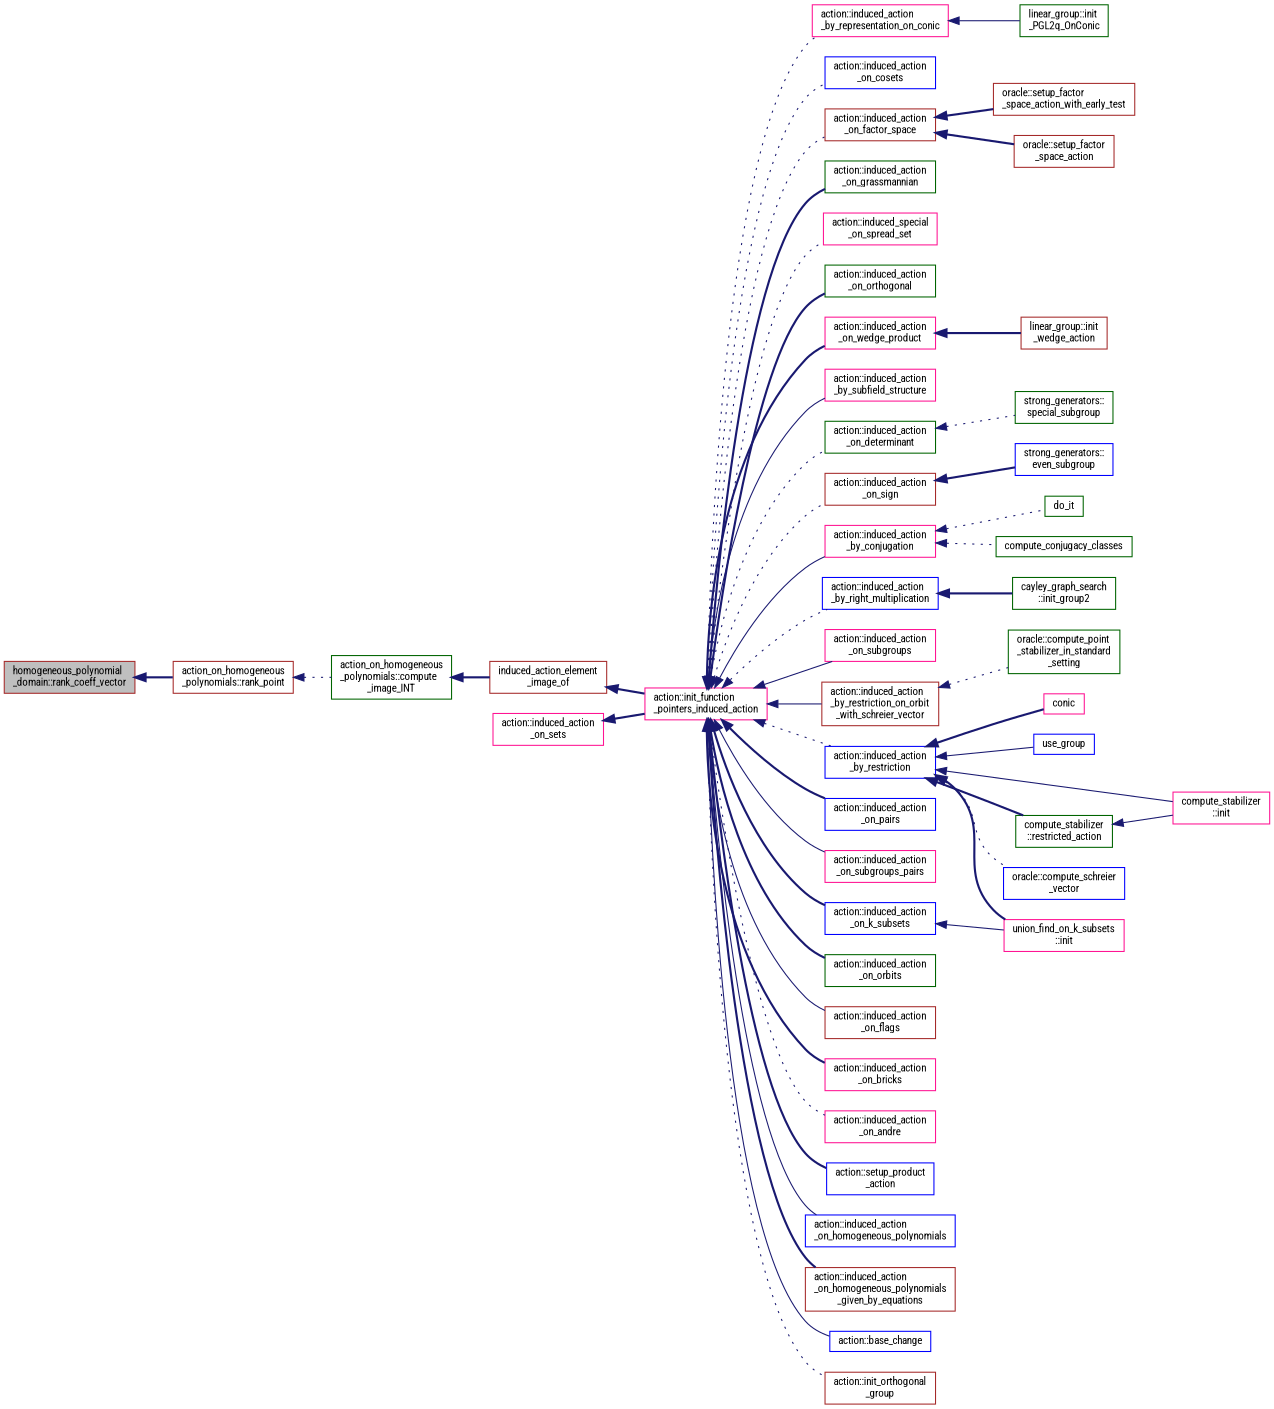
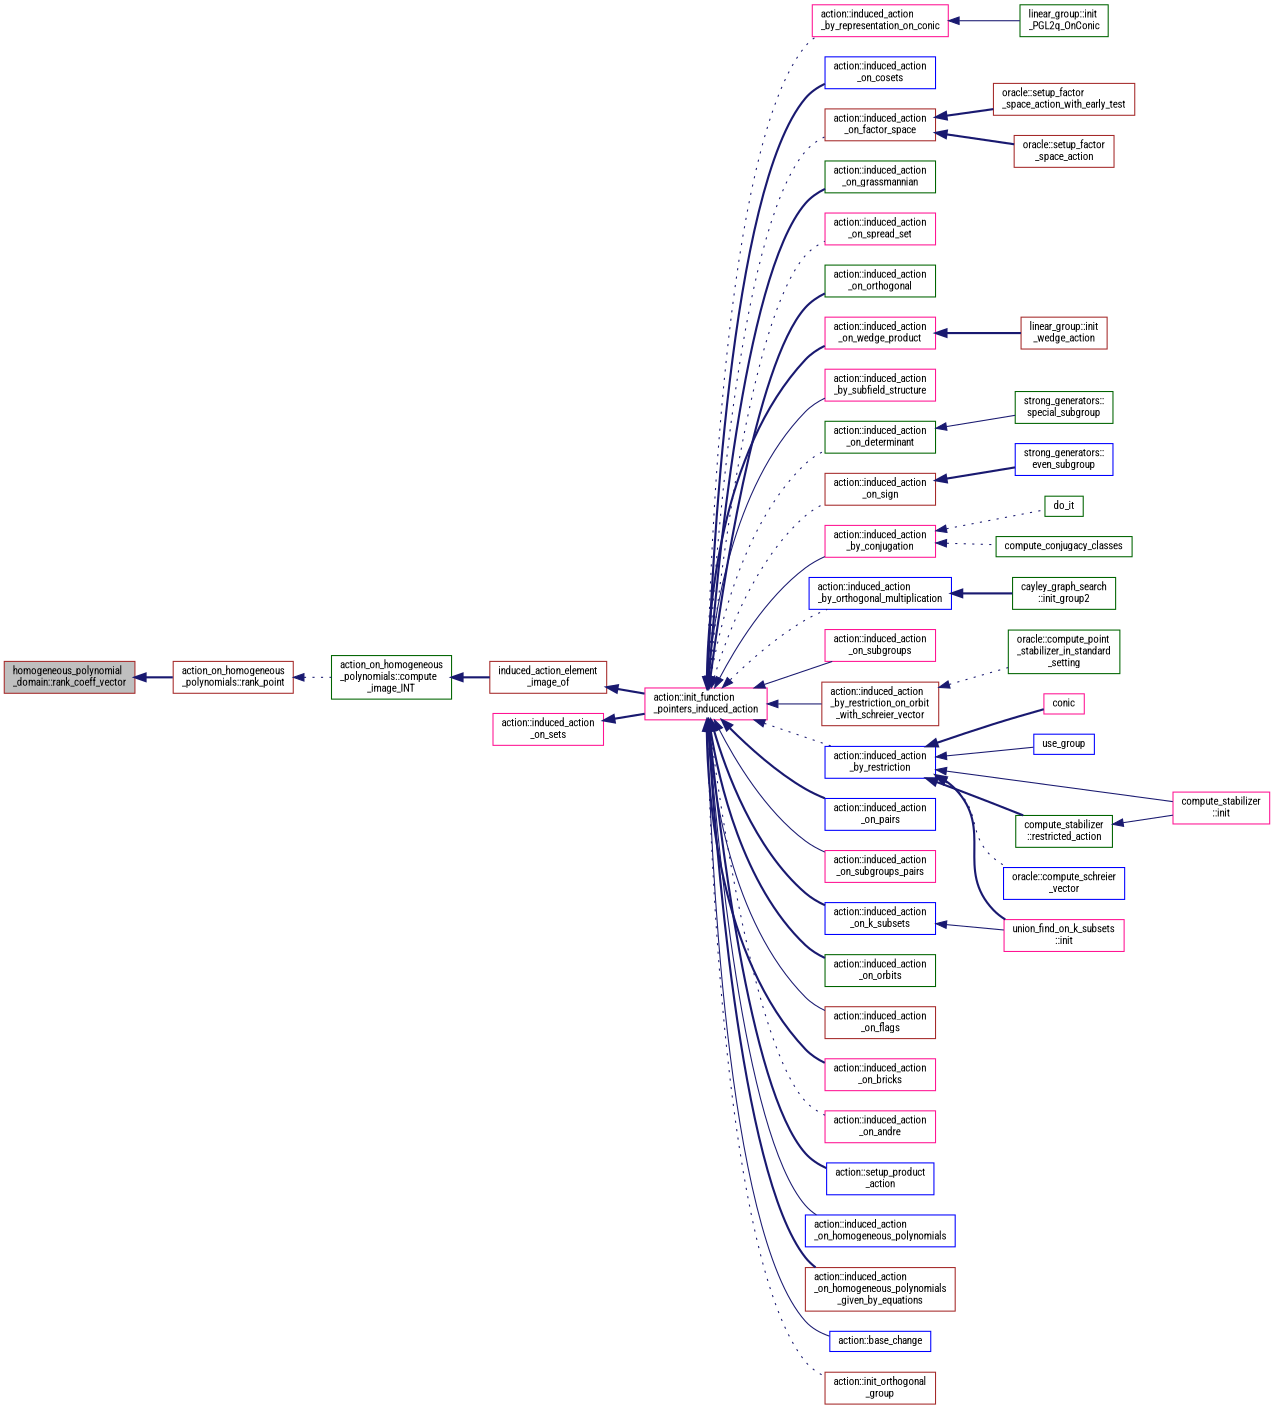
(880, 229) -> (880, 229)
(734, 355) -> (734, 355)
(981, 421) -> (981, 421)
(880, 593) -> (880, 593)
